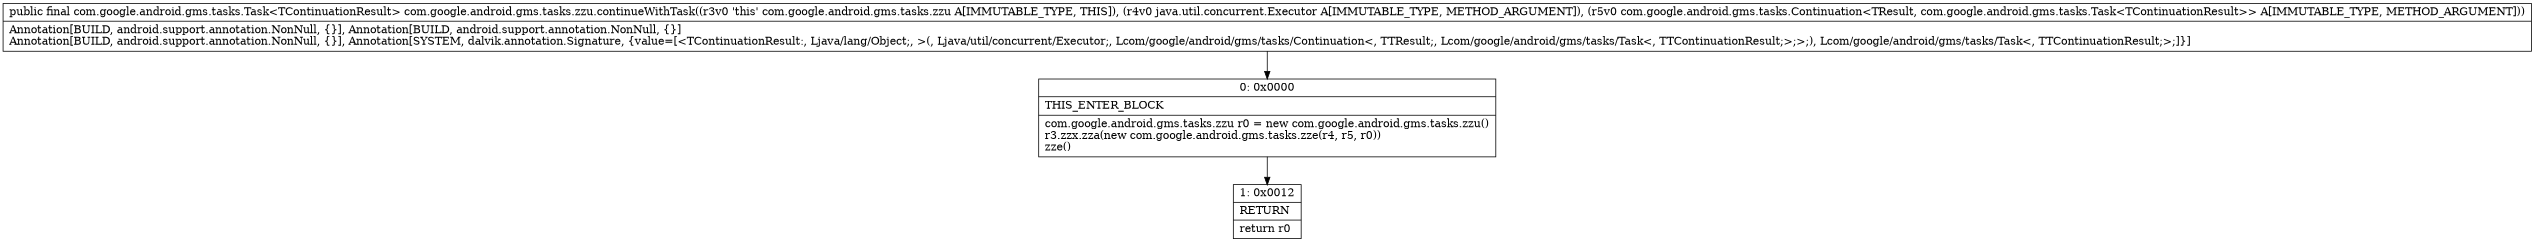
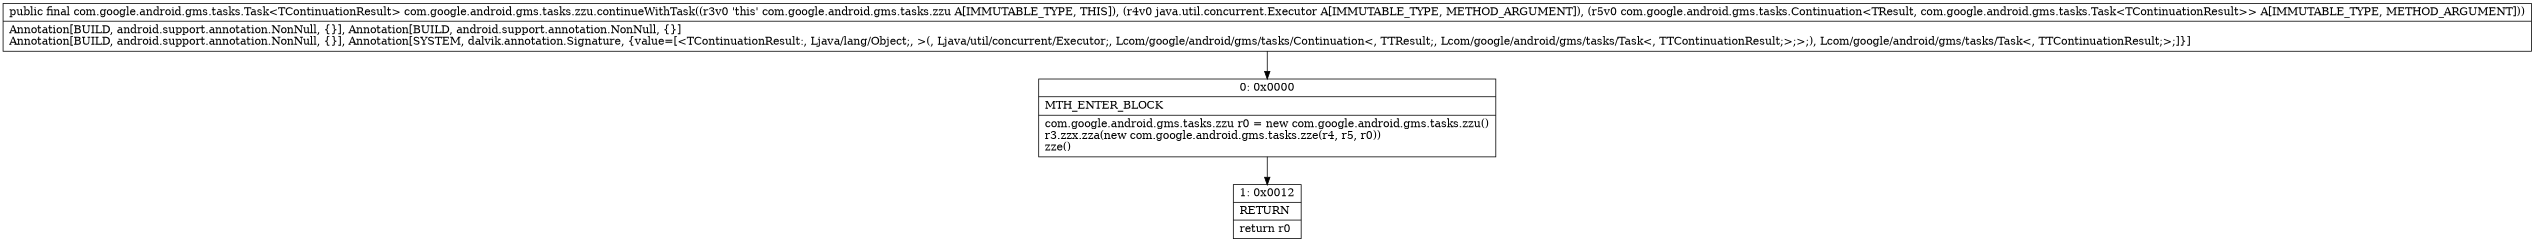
(1104, 106) -> (1104, 106)
